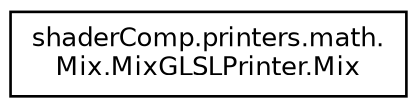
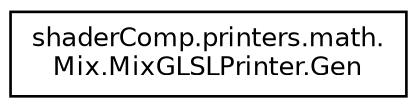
(208, 54) -> (208, 54)
